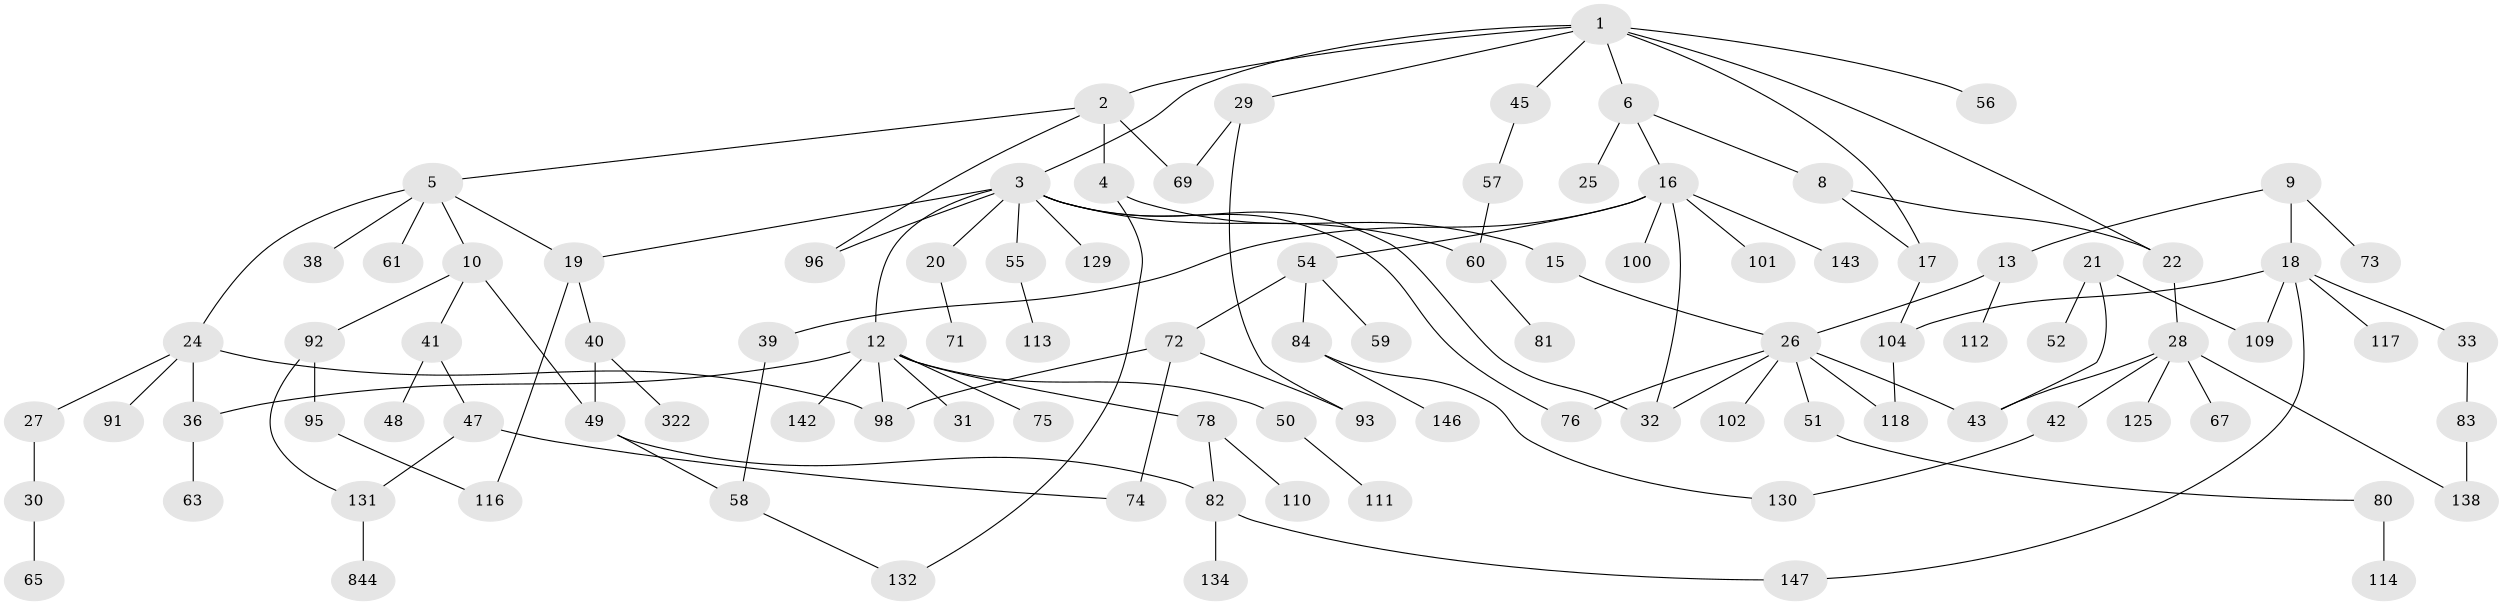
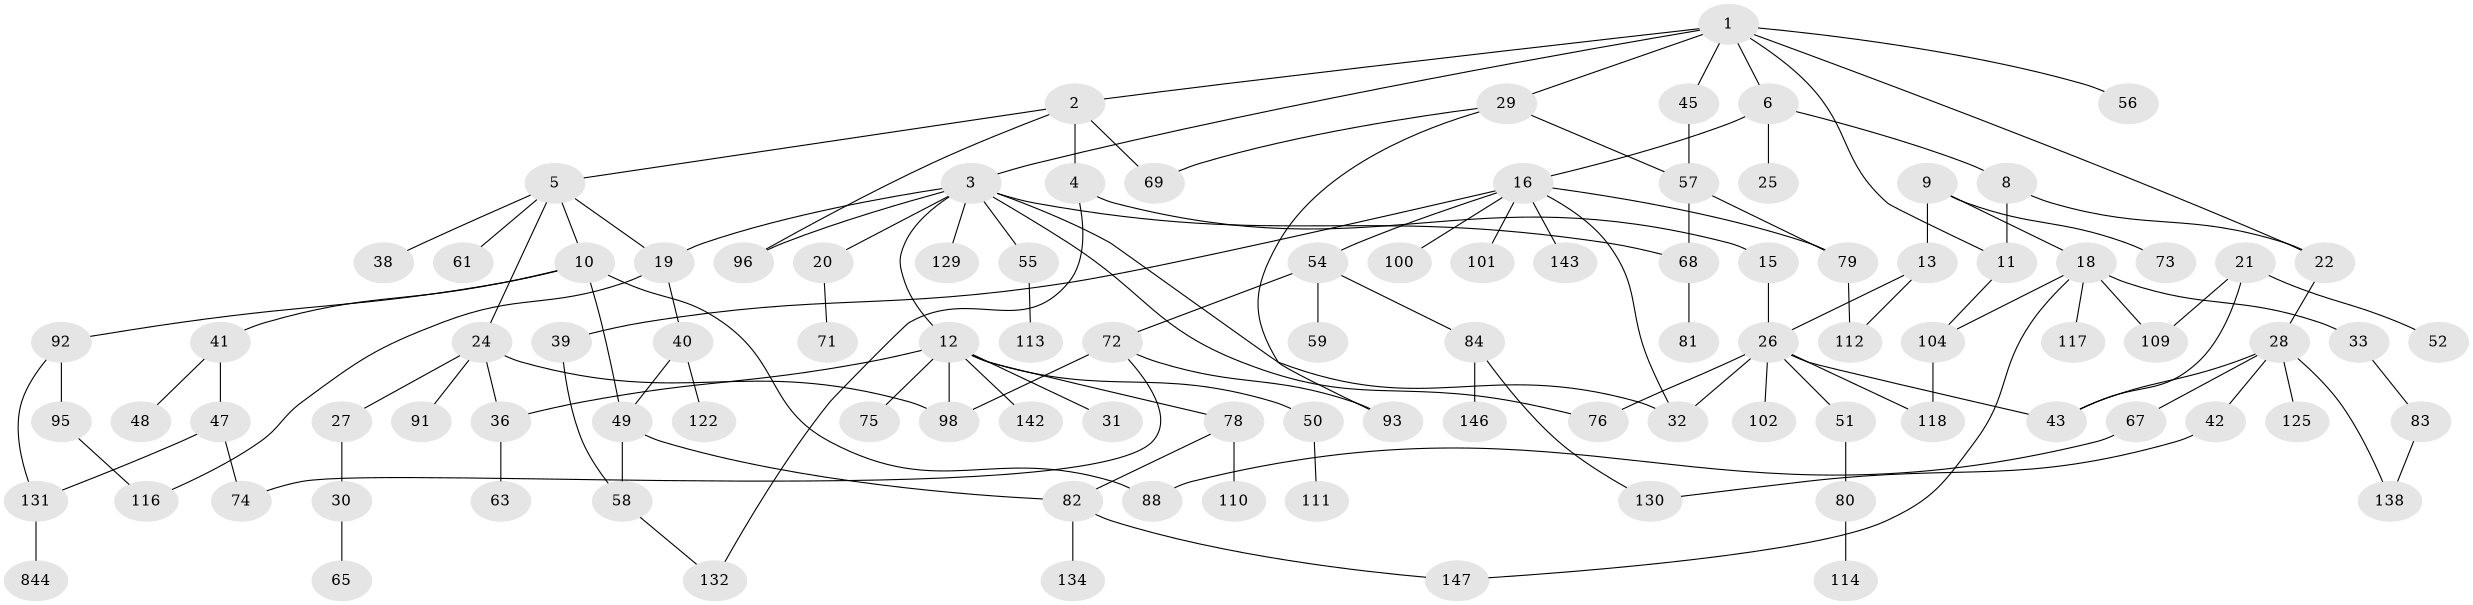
none -> (1598, 144)
(1476, 263) -> (1689, 263)
none -> (1848, 263)
(1928, 263) -> (2007, 263)
(677, 422) -> (704, 422)
none -> (1152, 501)
